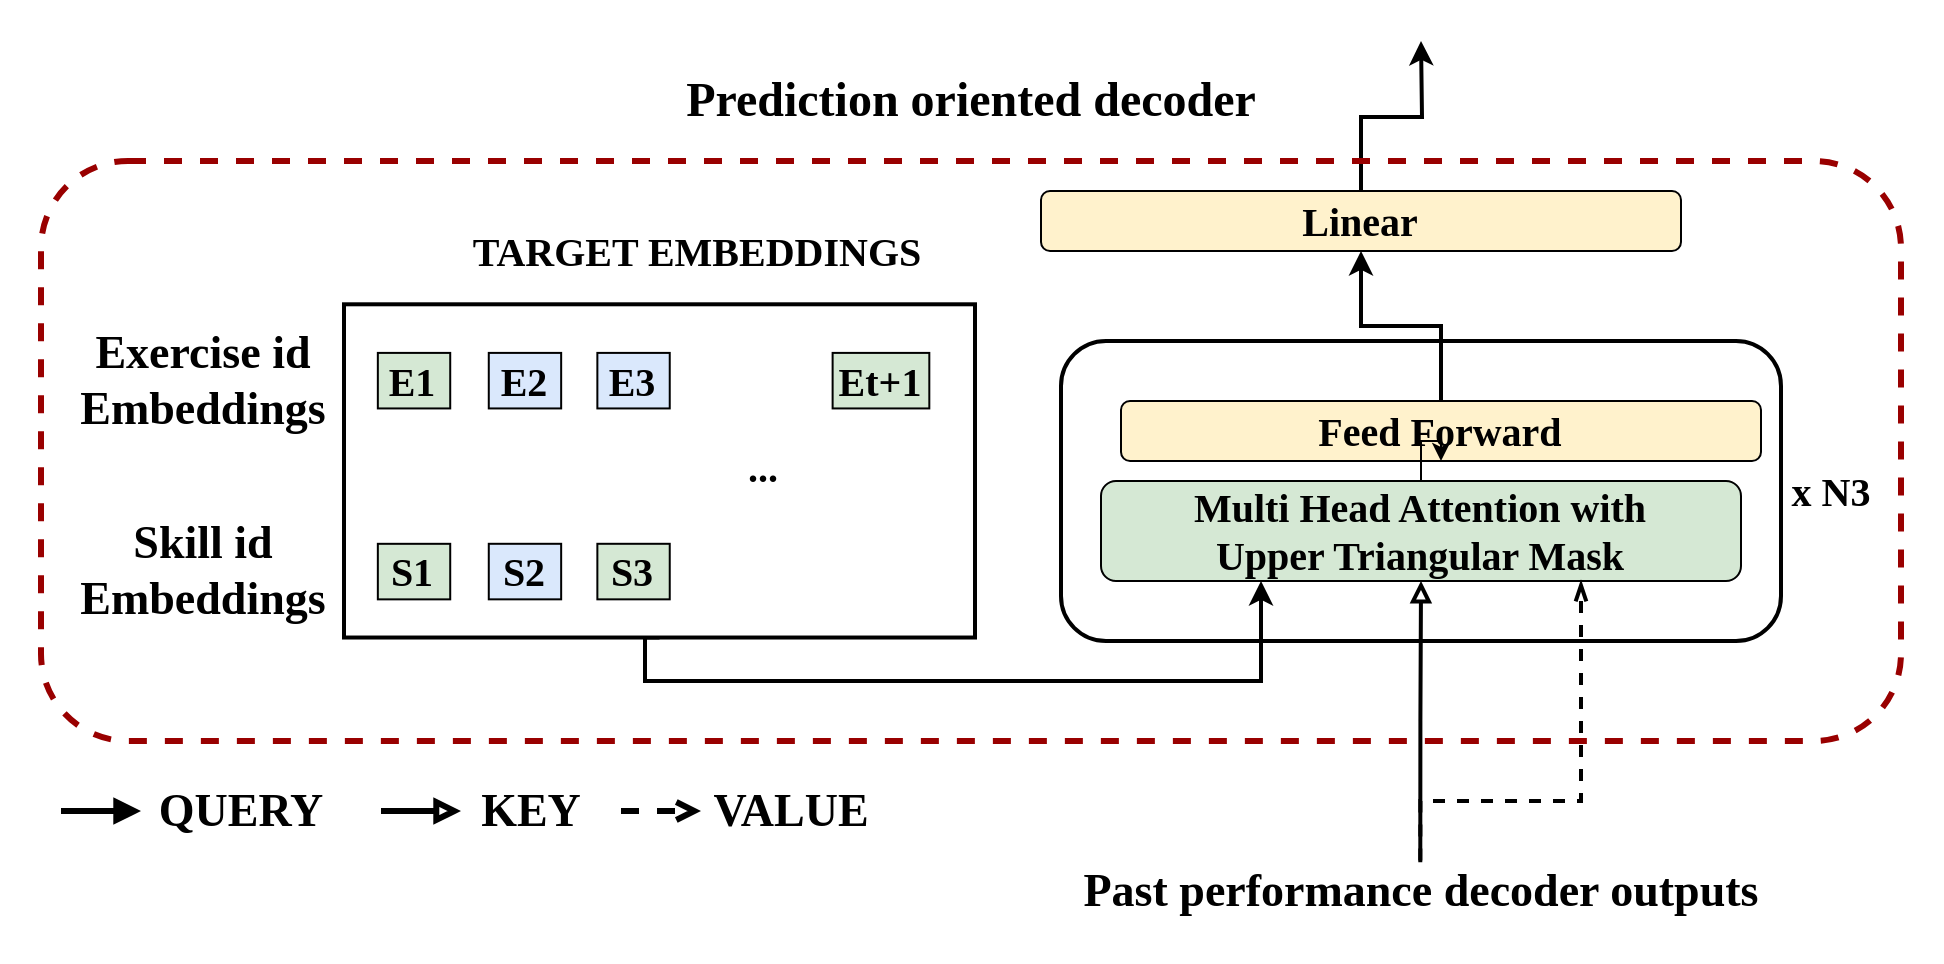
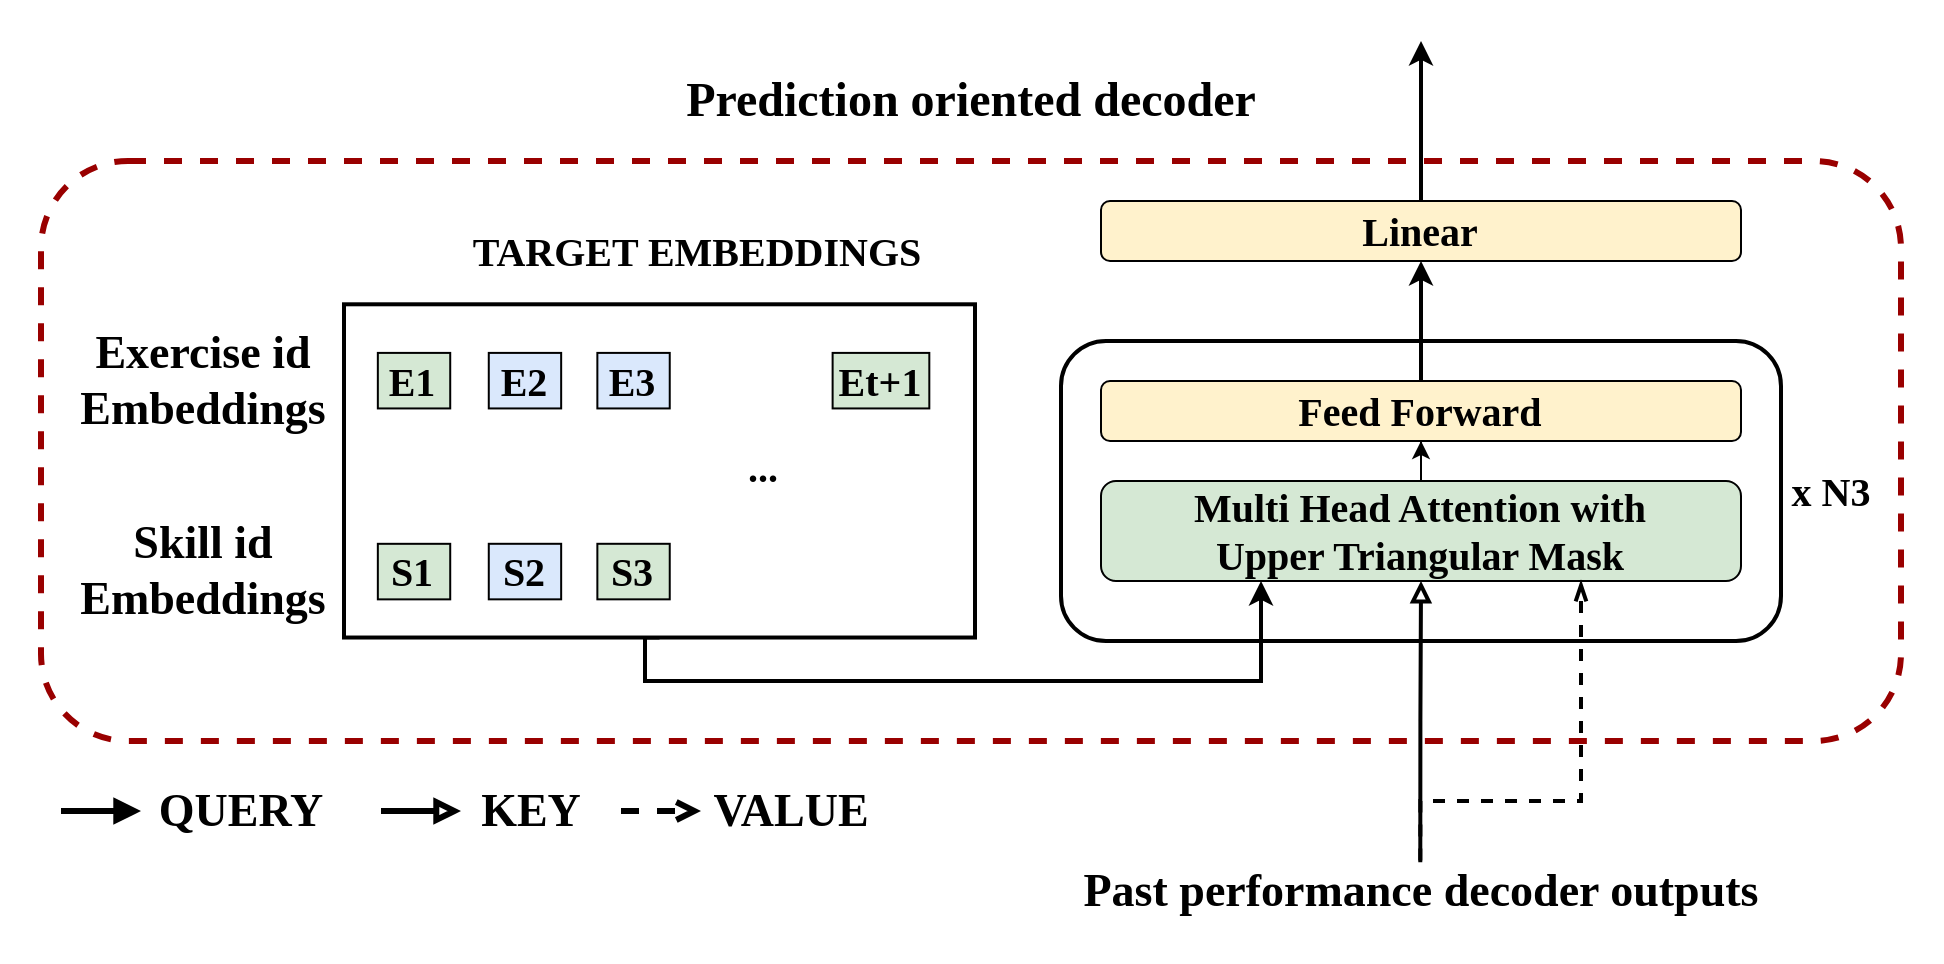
(1361, 221) -> (1421, 231)
(1441, 431) -> (1421, 411)
